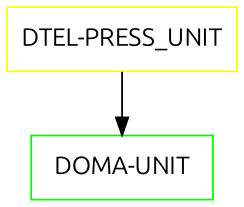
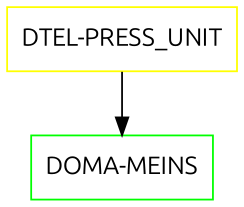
(122, 168) -> (122, 168)
